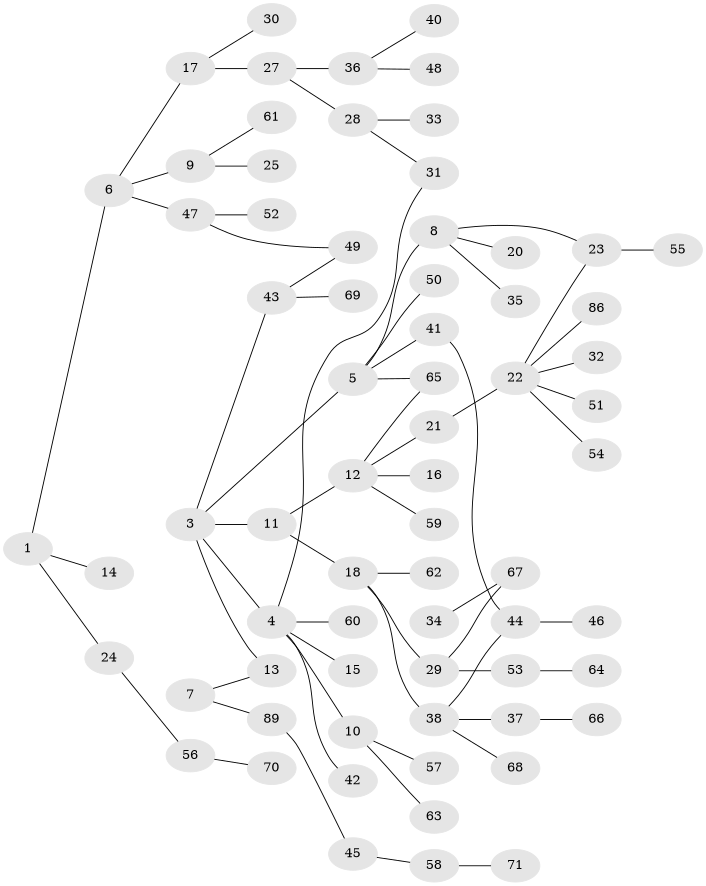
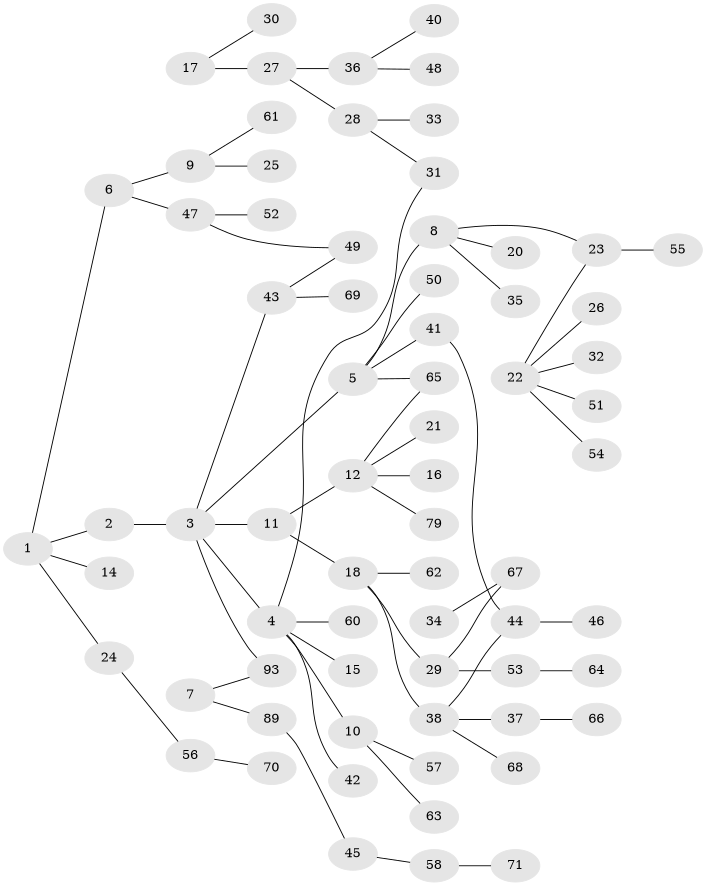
(150, 130) -> none
(597, 309) -> (597, 309)
(479, 400) -> none
none -> (109, 525)
(434, 525) -> (434, 525)
(272, 671) -> (272, 671)
